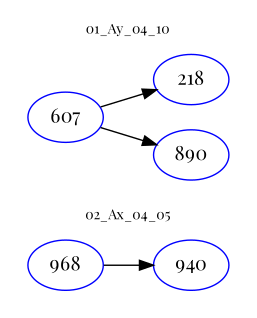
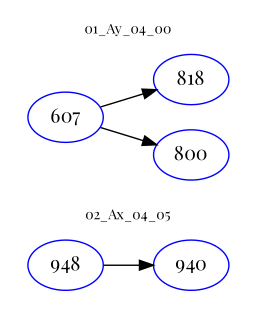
(128, 30) -> (128, 30)
(191, 80) -> (191, 80)
(191, 155) -> (191, 155)
(66, 265) -> (66, 265)
